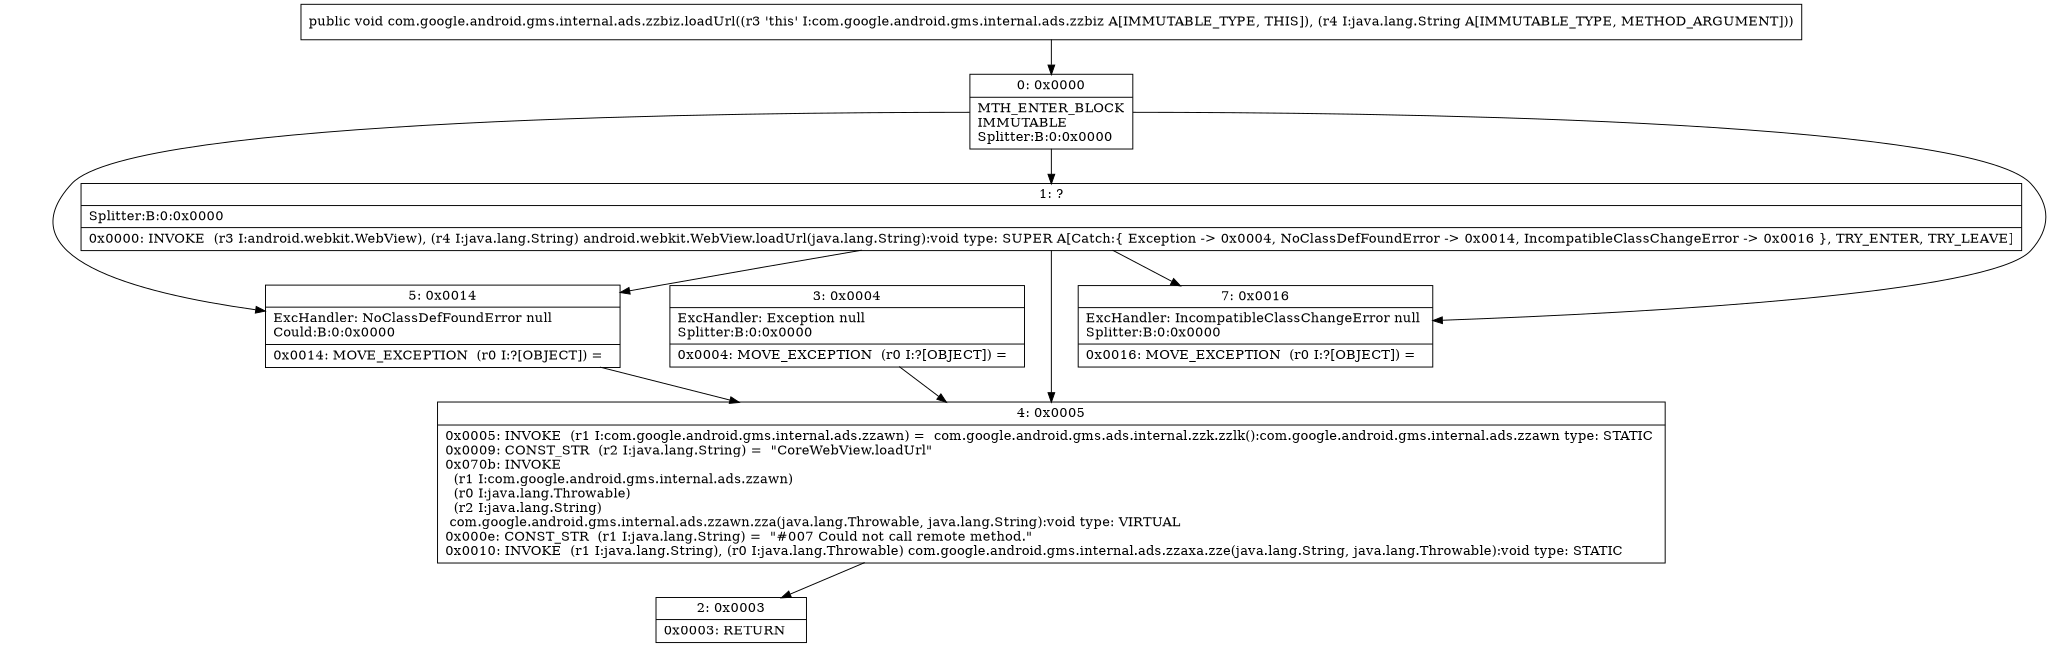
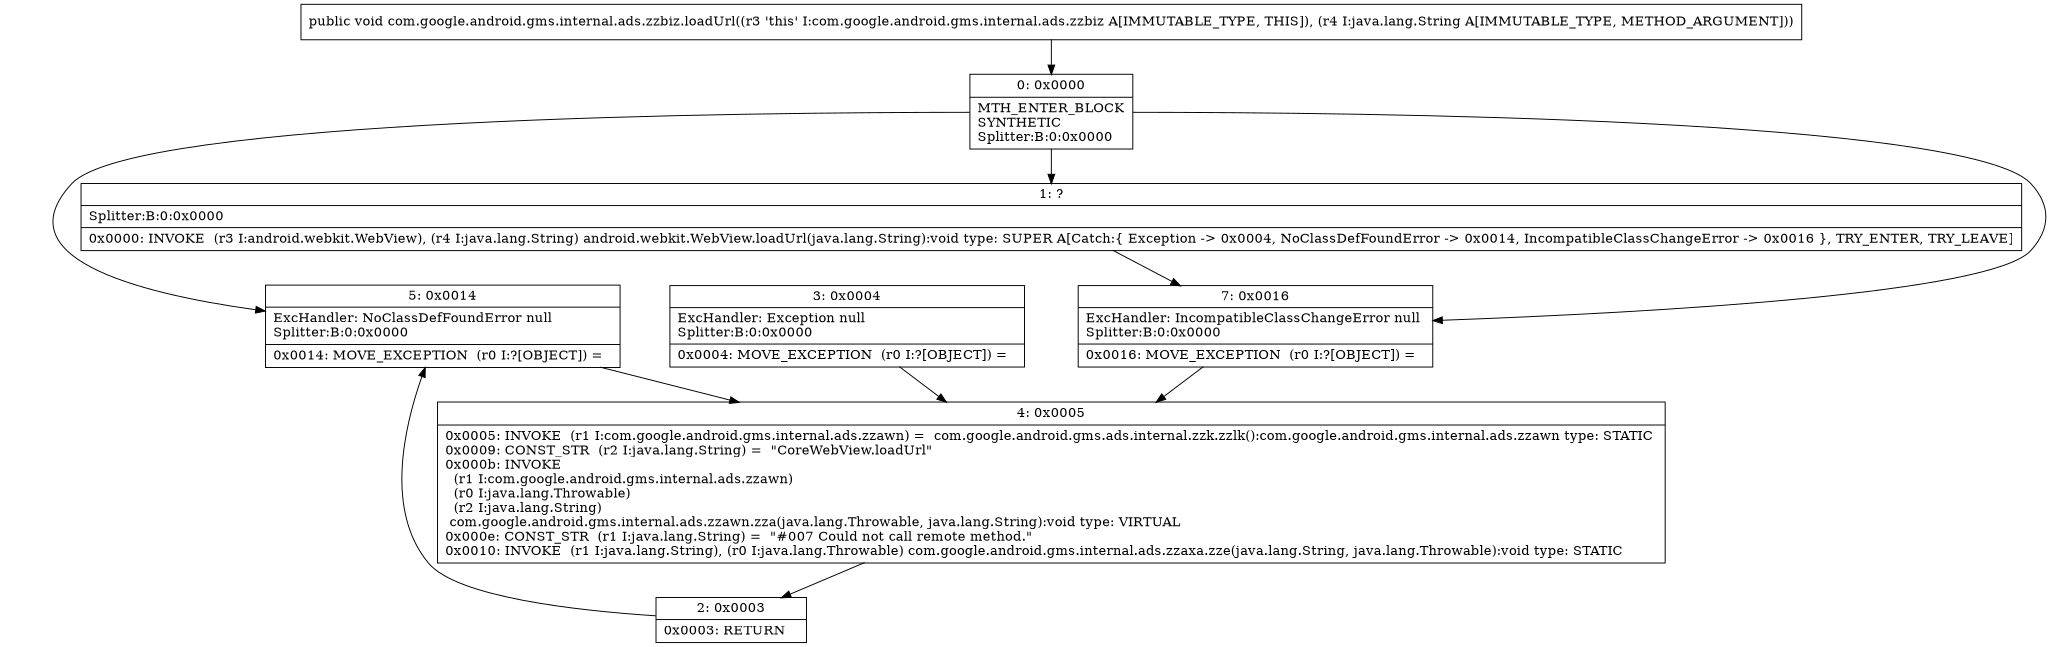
(1023, 123) -> (1020, 123)
(746, 270) -> (445, 576)
(1051, 321) -> (1184, 382)
(334, 333) -> (341, 333)
(508, 465) -> (508, 465)
